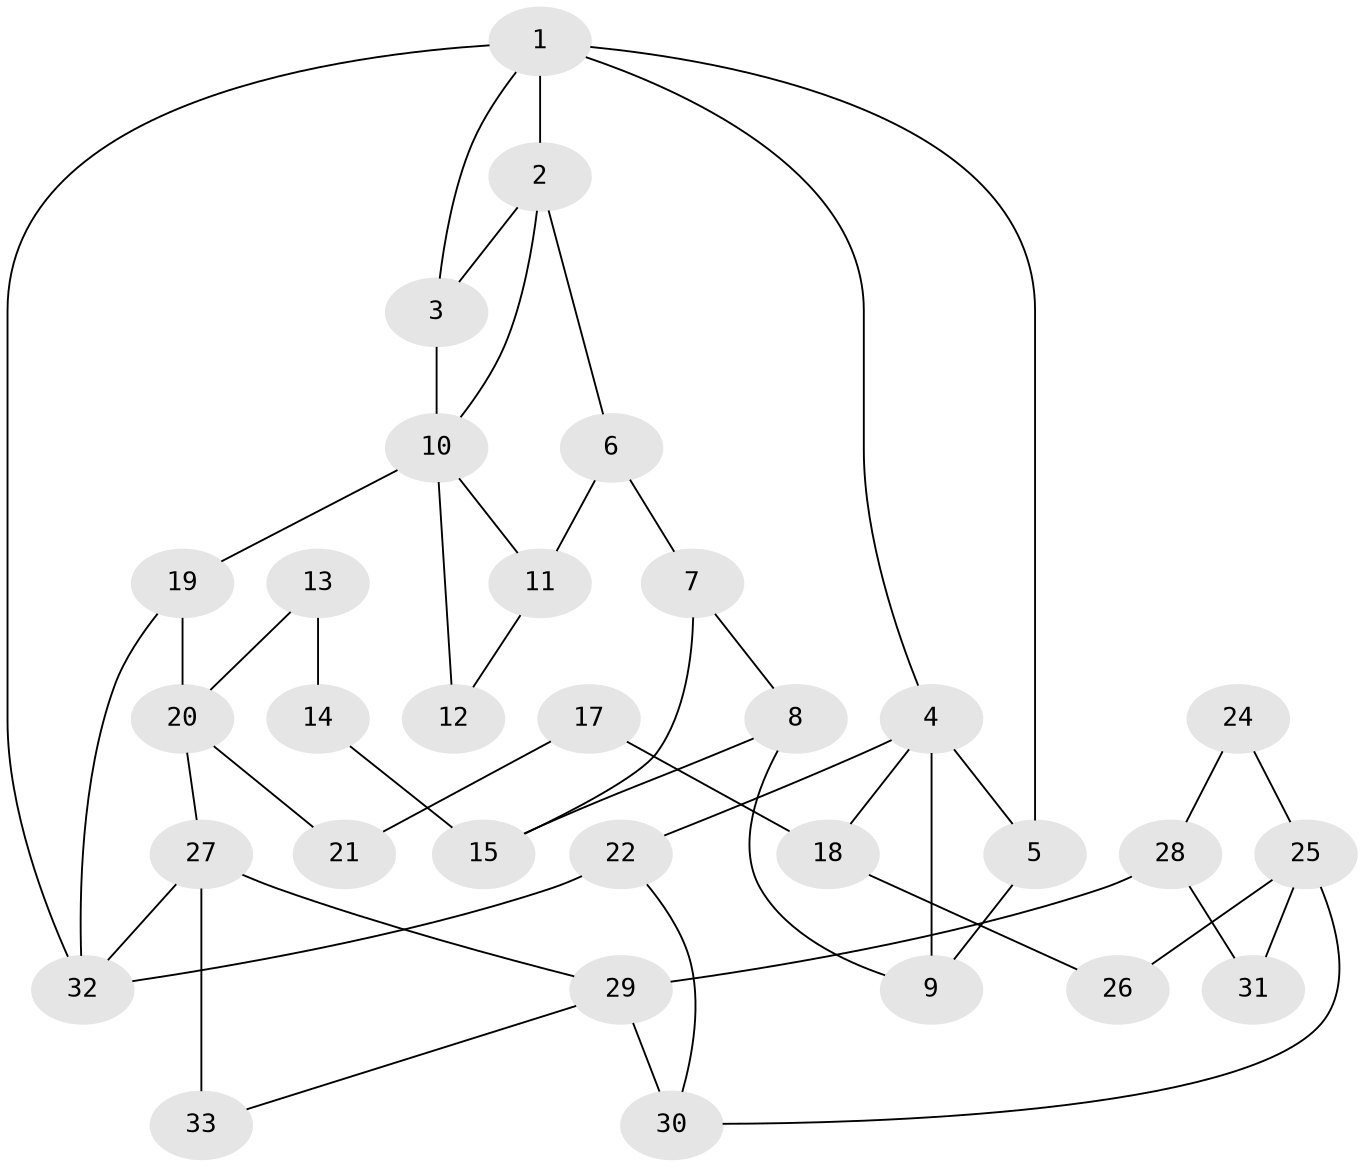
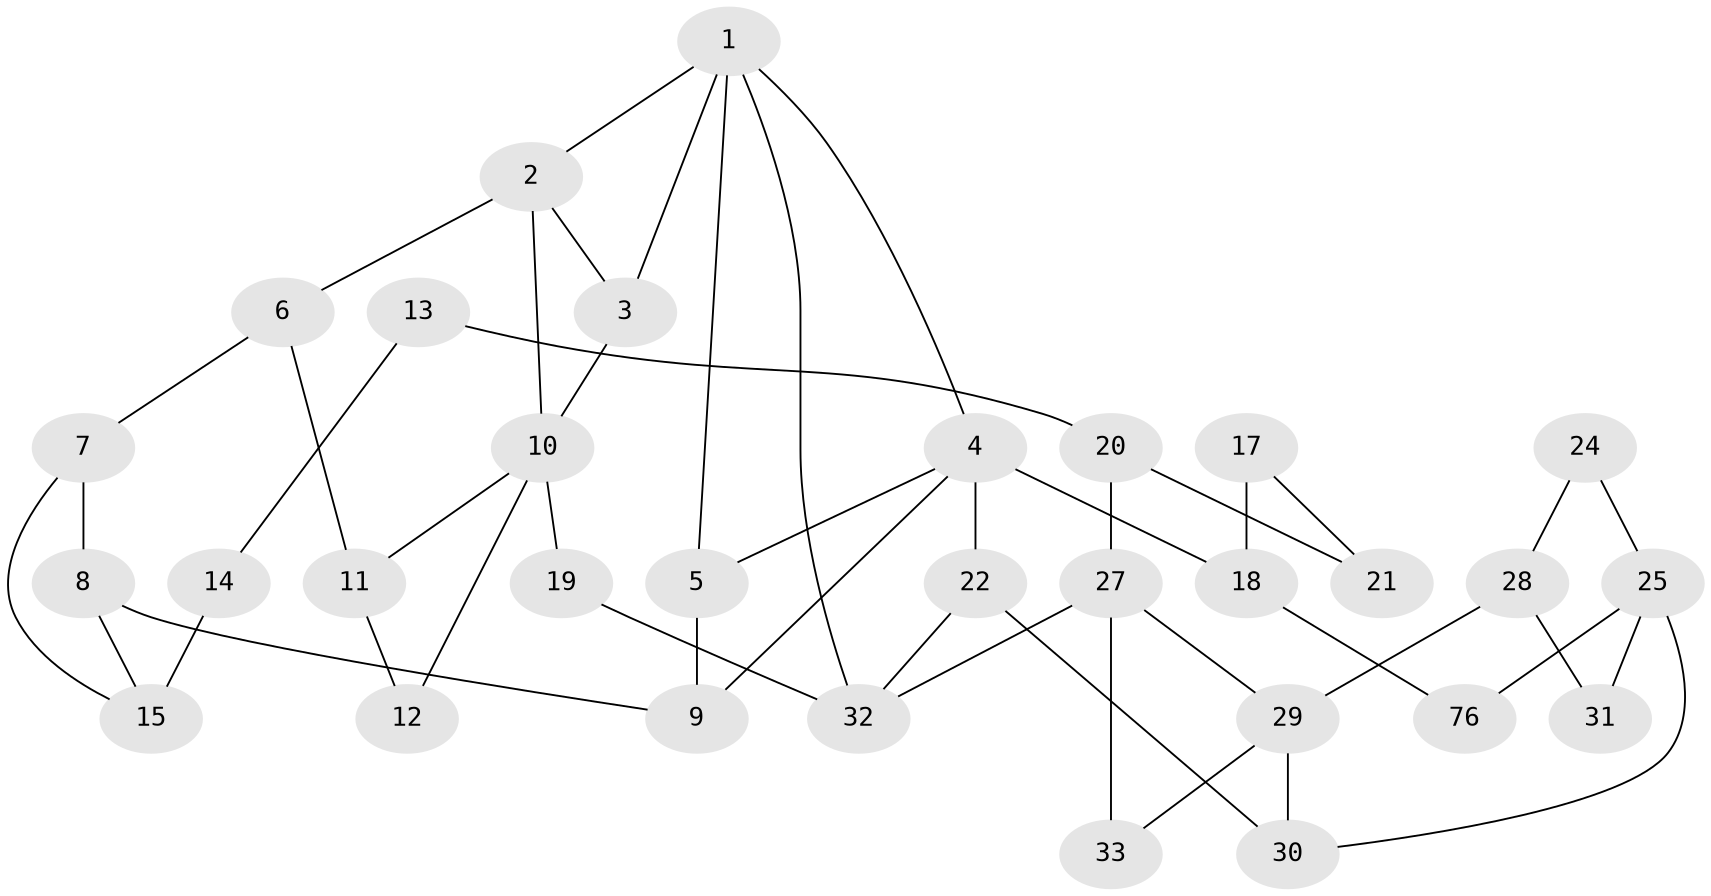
(183, 651) -> none
(1118, 990) -> (1465, 719)
